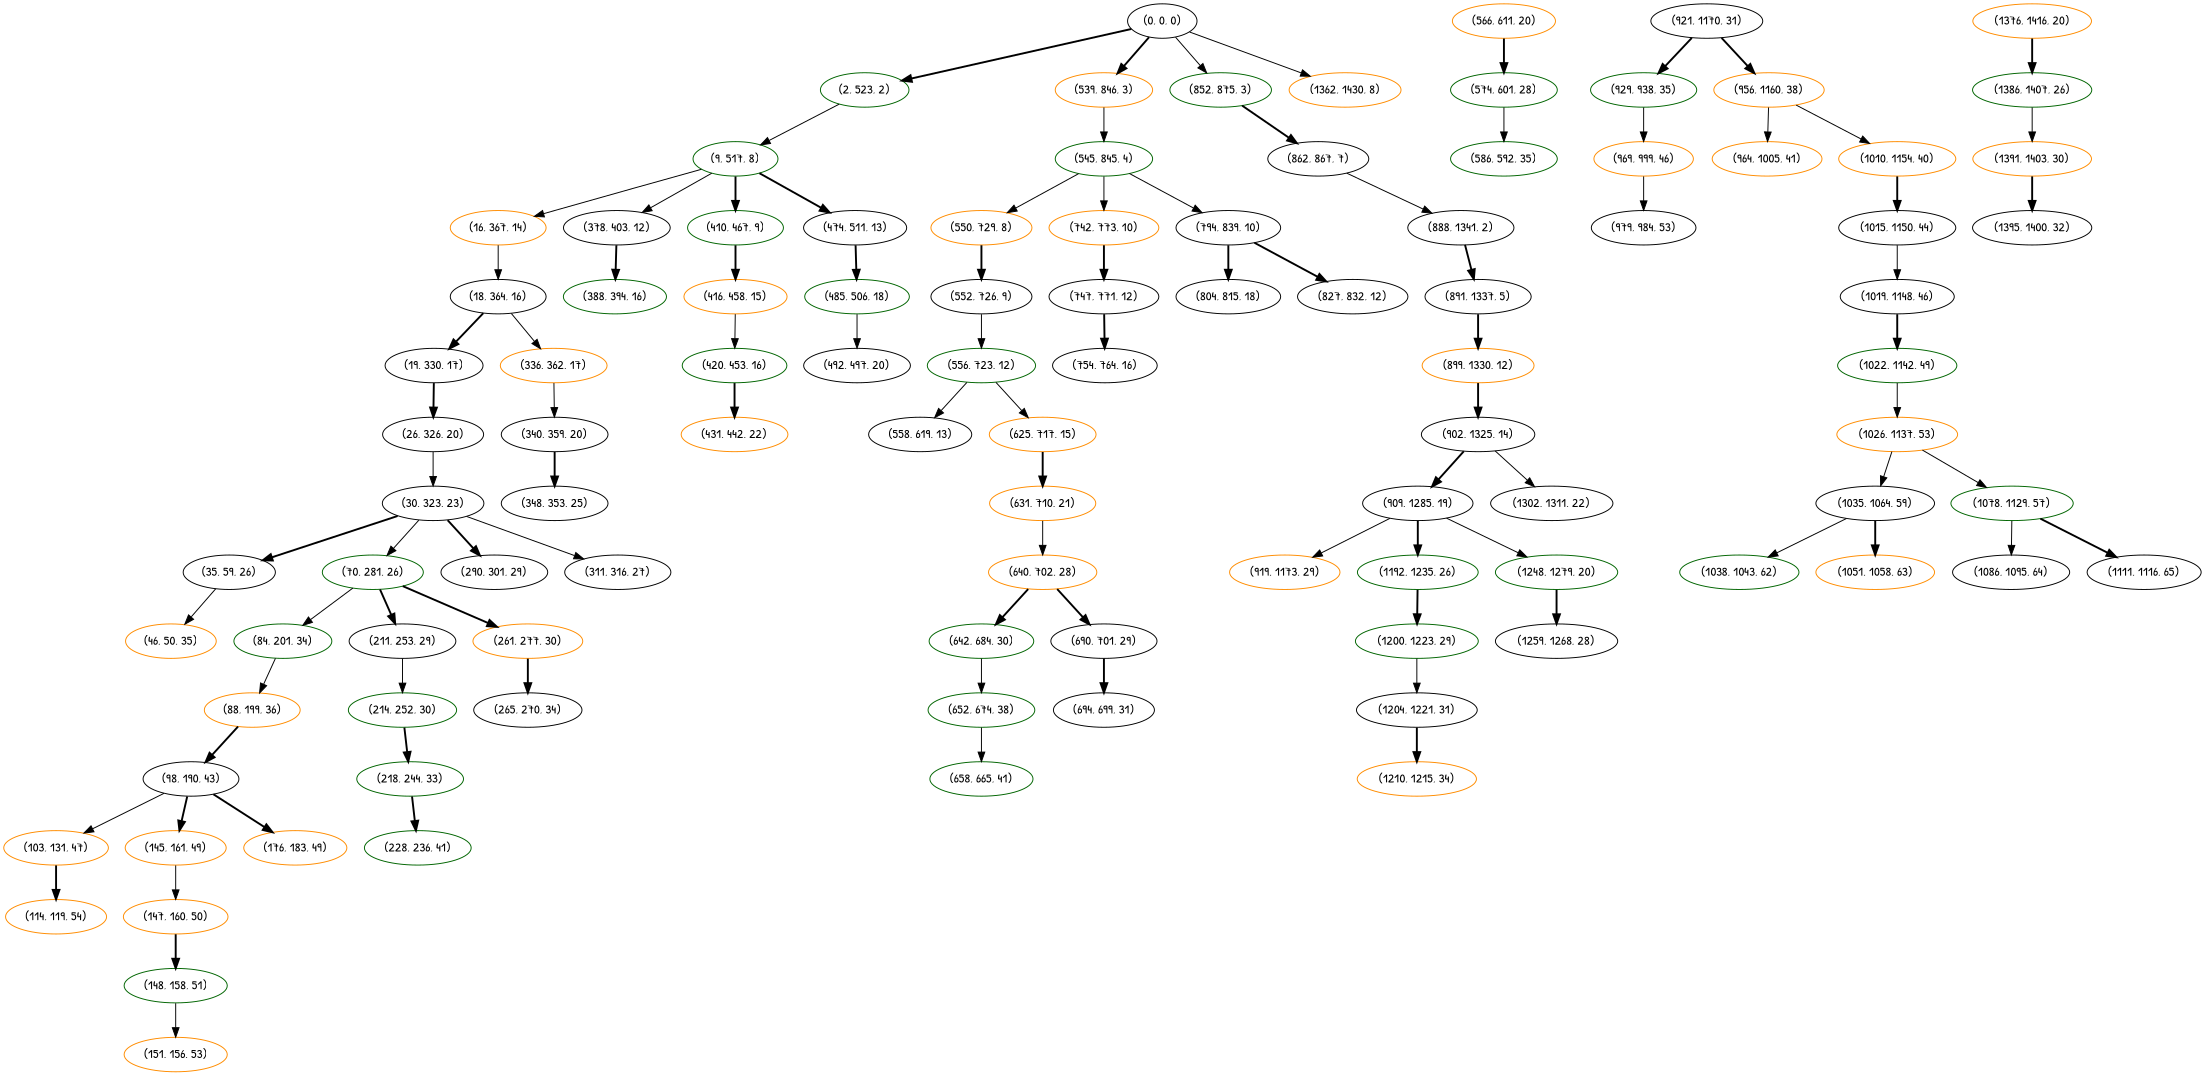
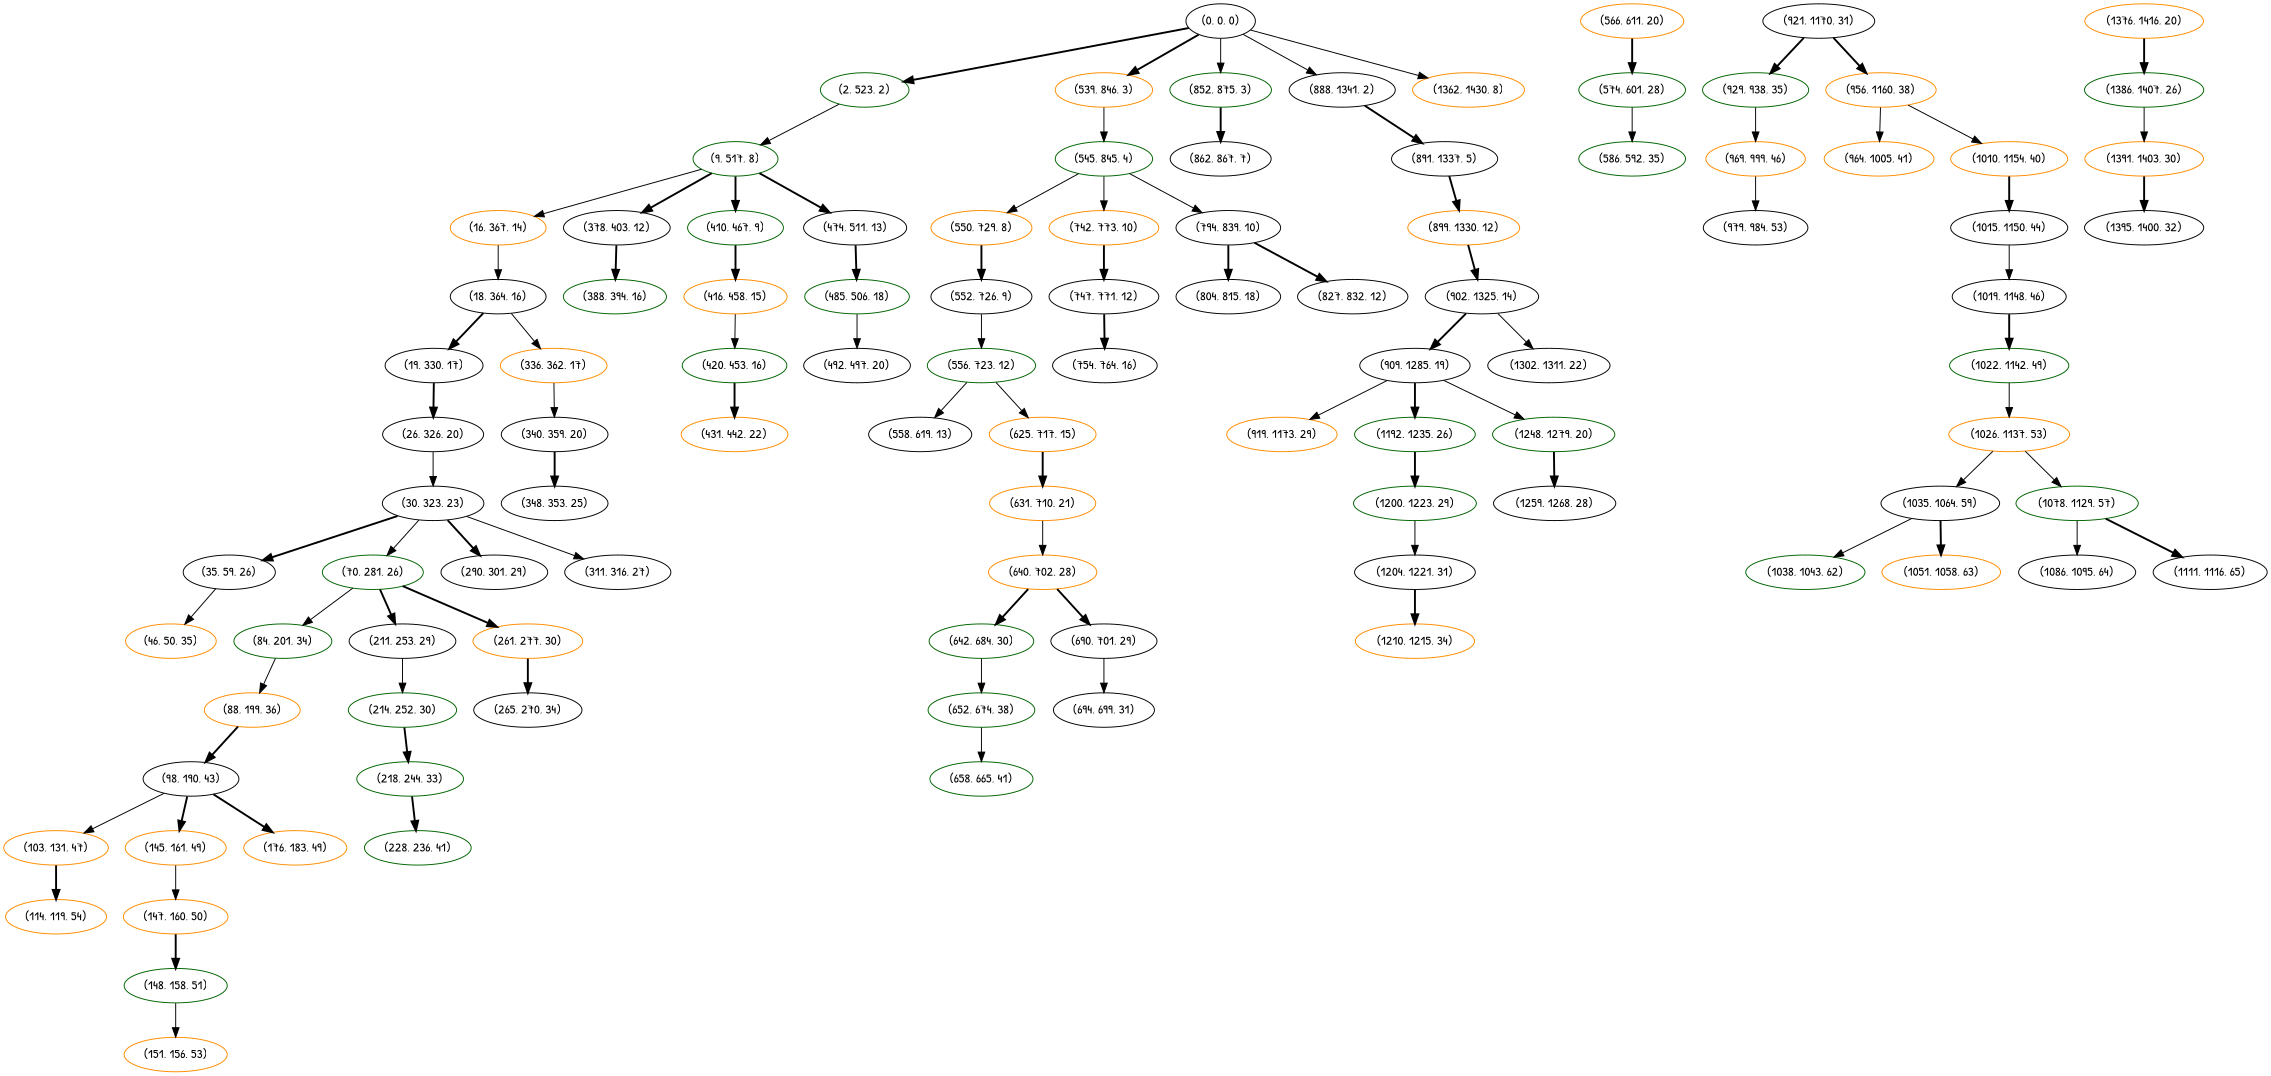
(681, 190) -> (681, 190)
(1385, 191) -> (1275, 52)
(1104, 671) -> (1104, 671)
